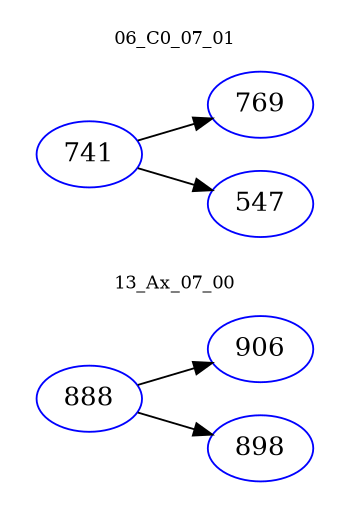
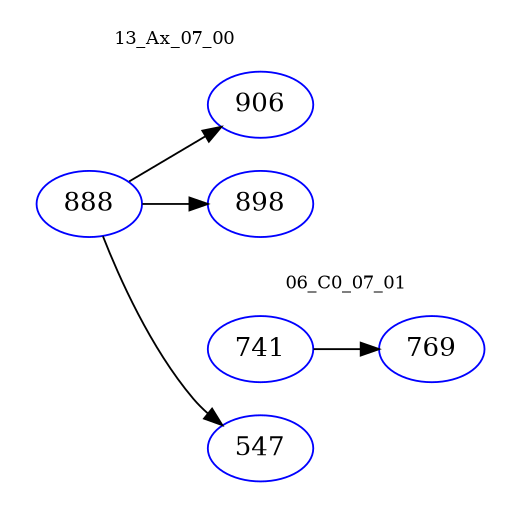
(166, 177) -> (147, 330)
